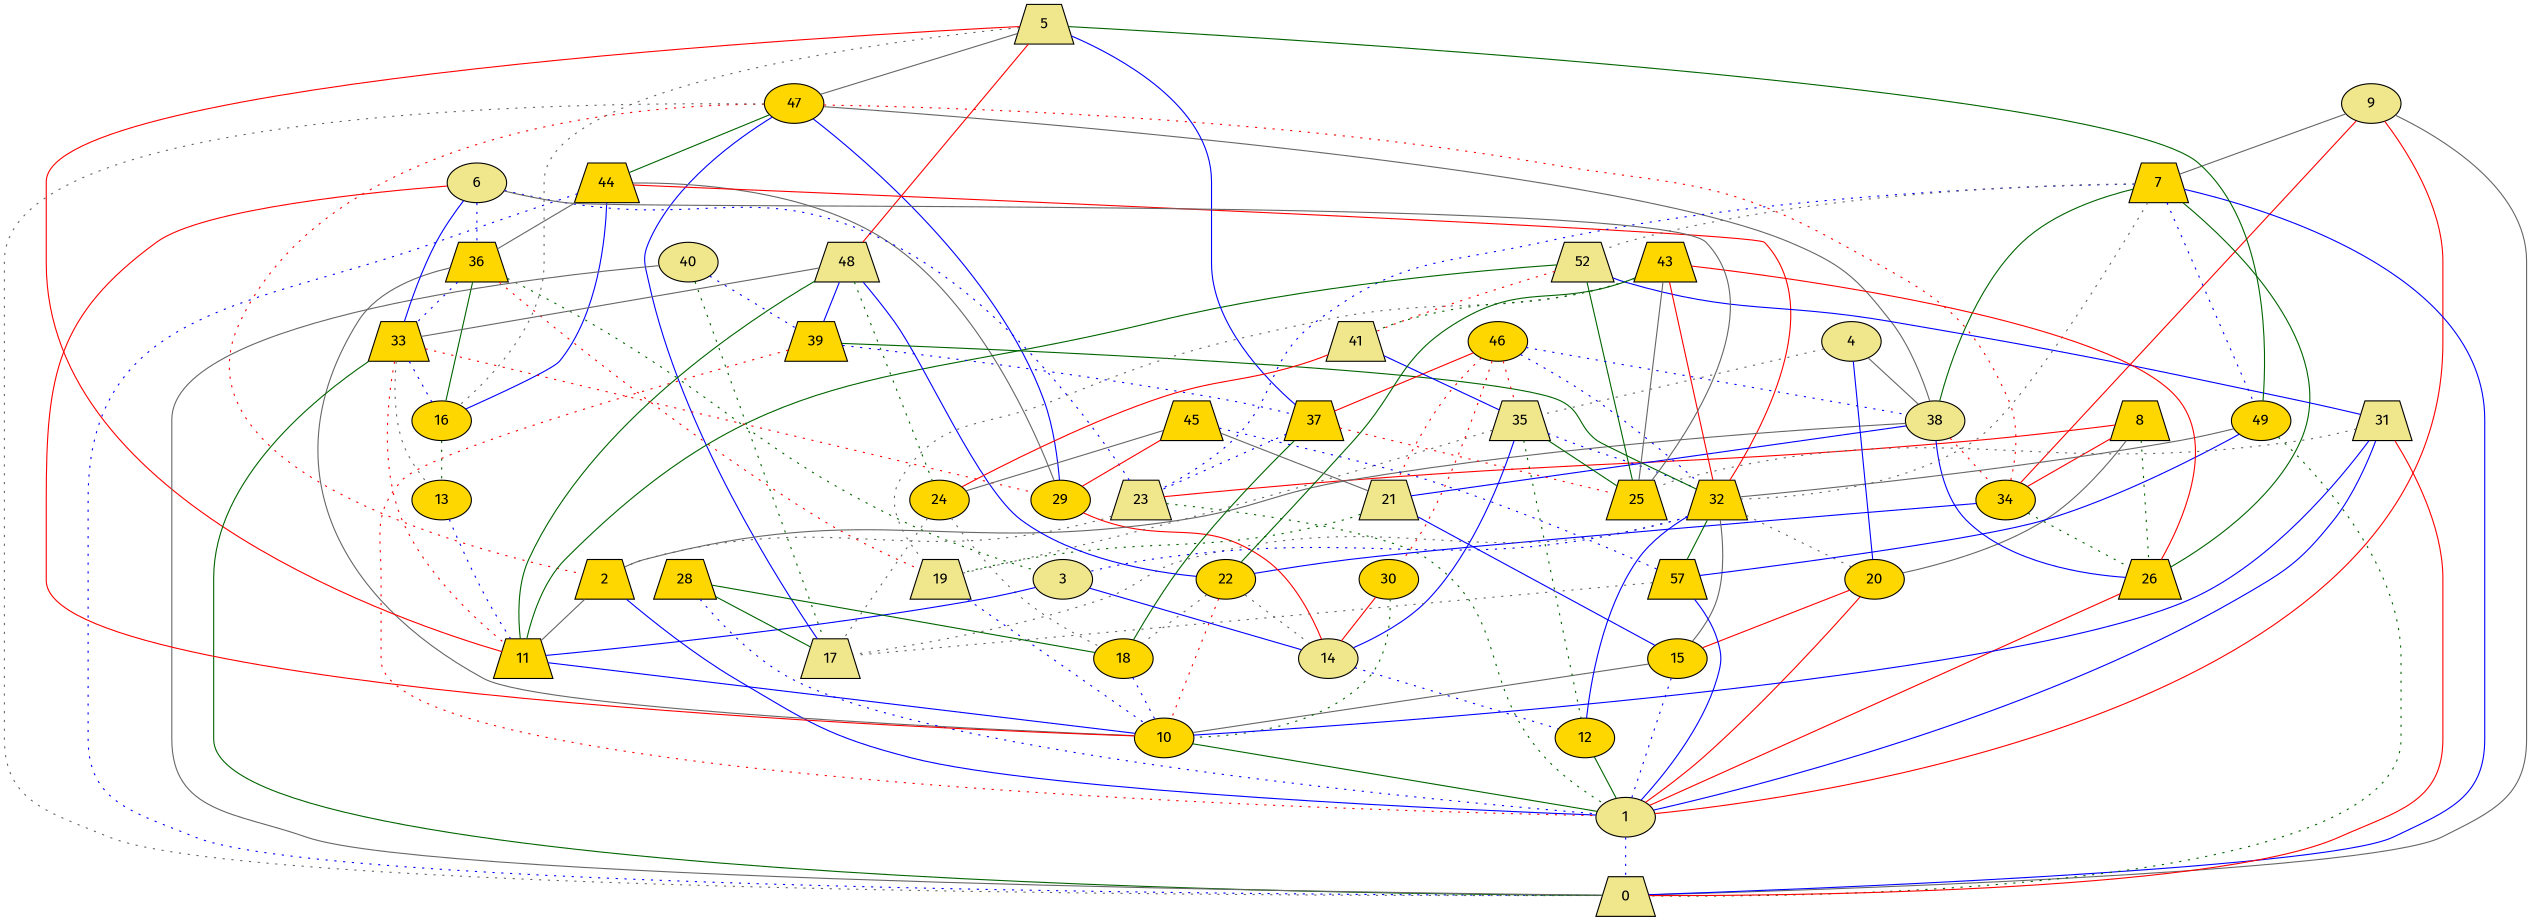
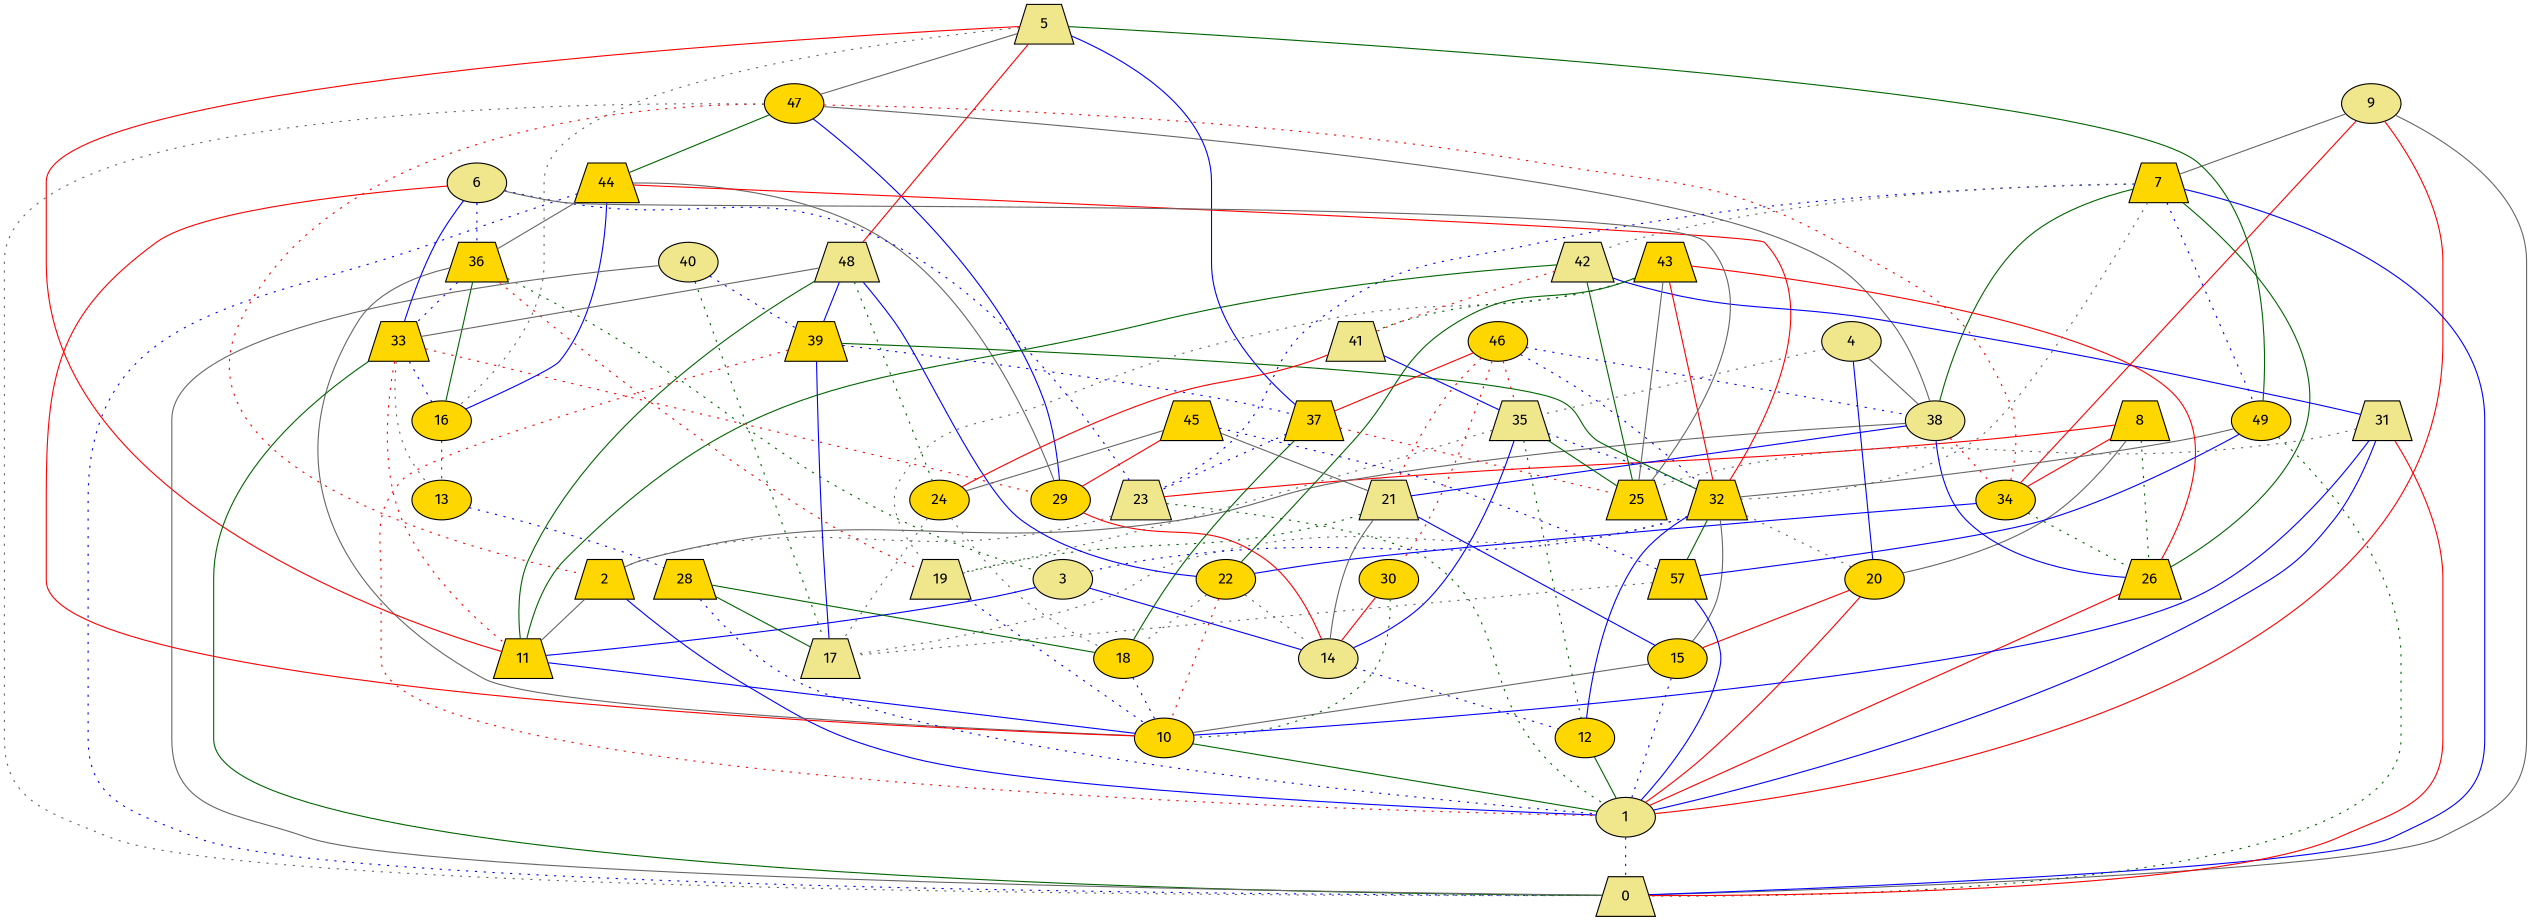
(1583, 262) -> (1583, 262)
(674, 367) -> (821, 500)
none -> (1343, 576)
(477, 580) -> (568, 534)
